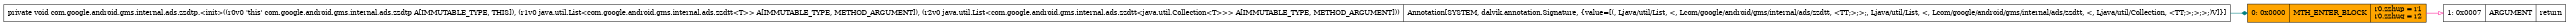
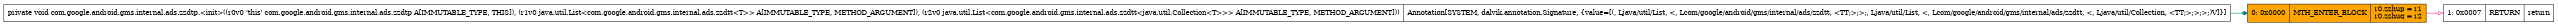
(2511, 13) -> (2505, 13)
